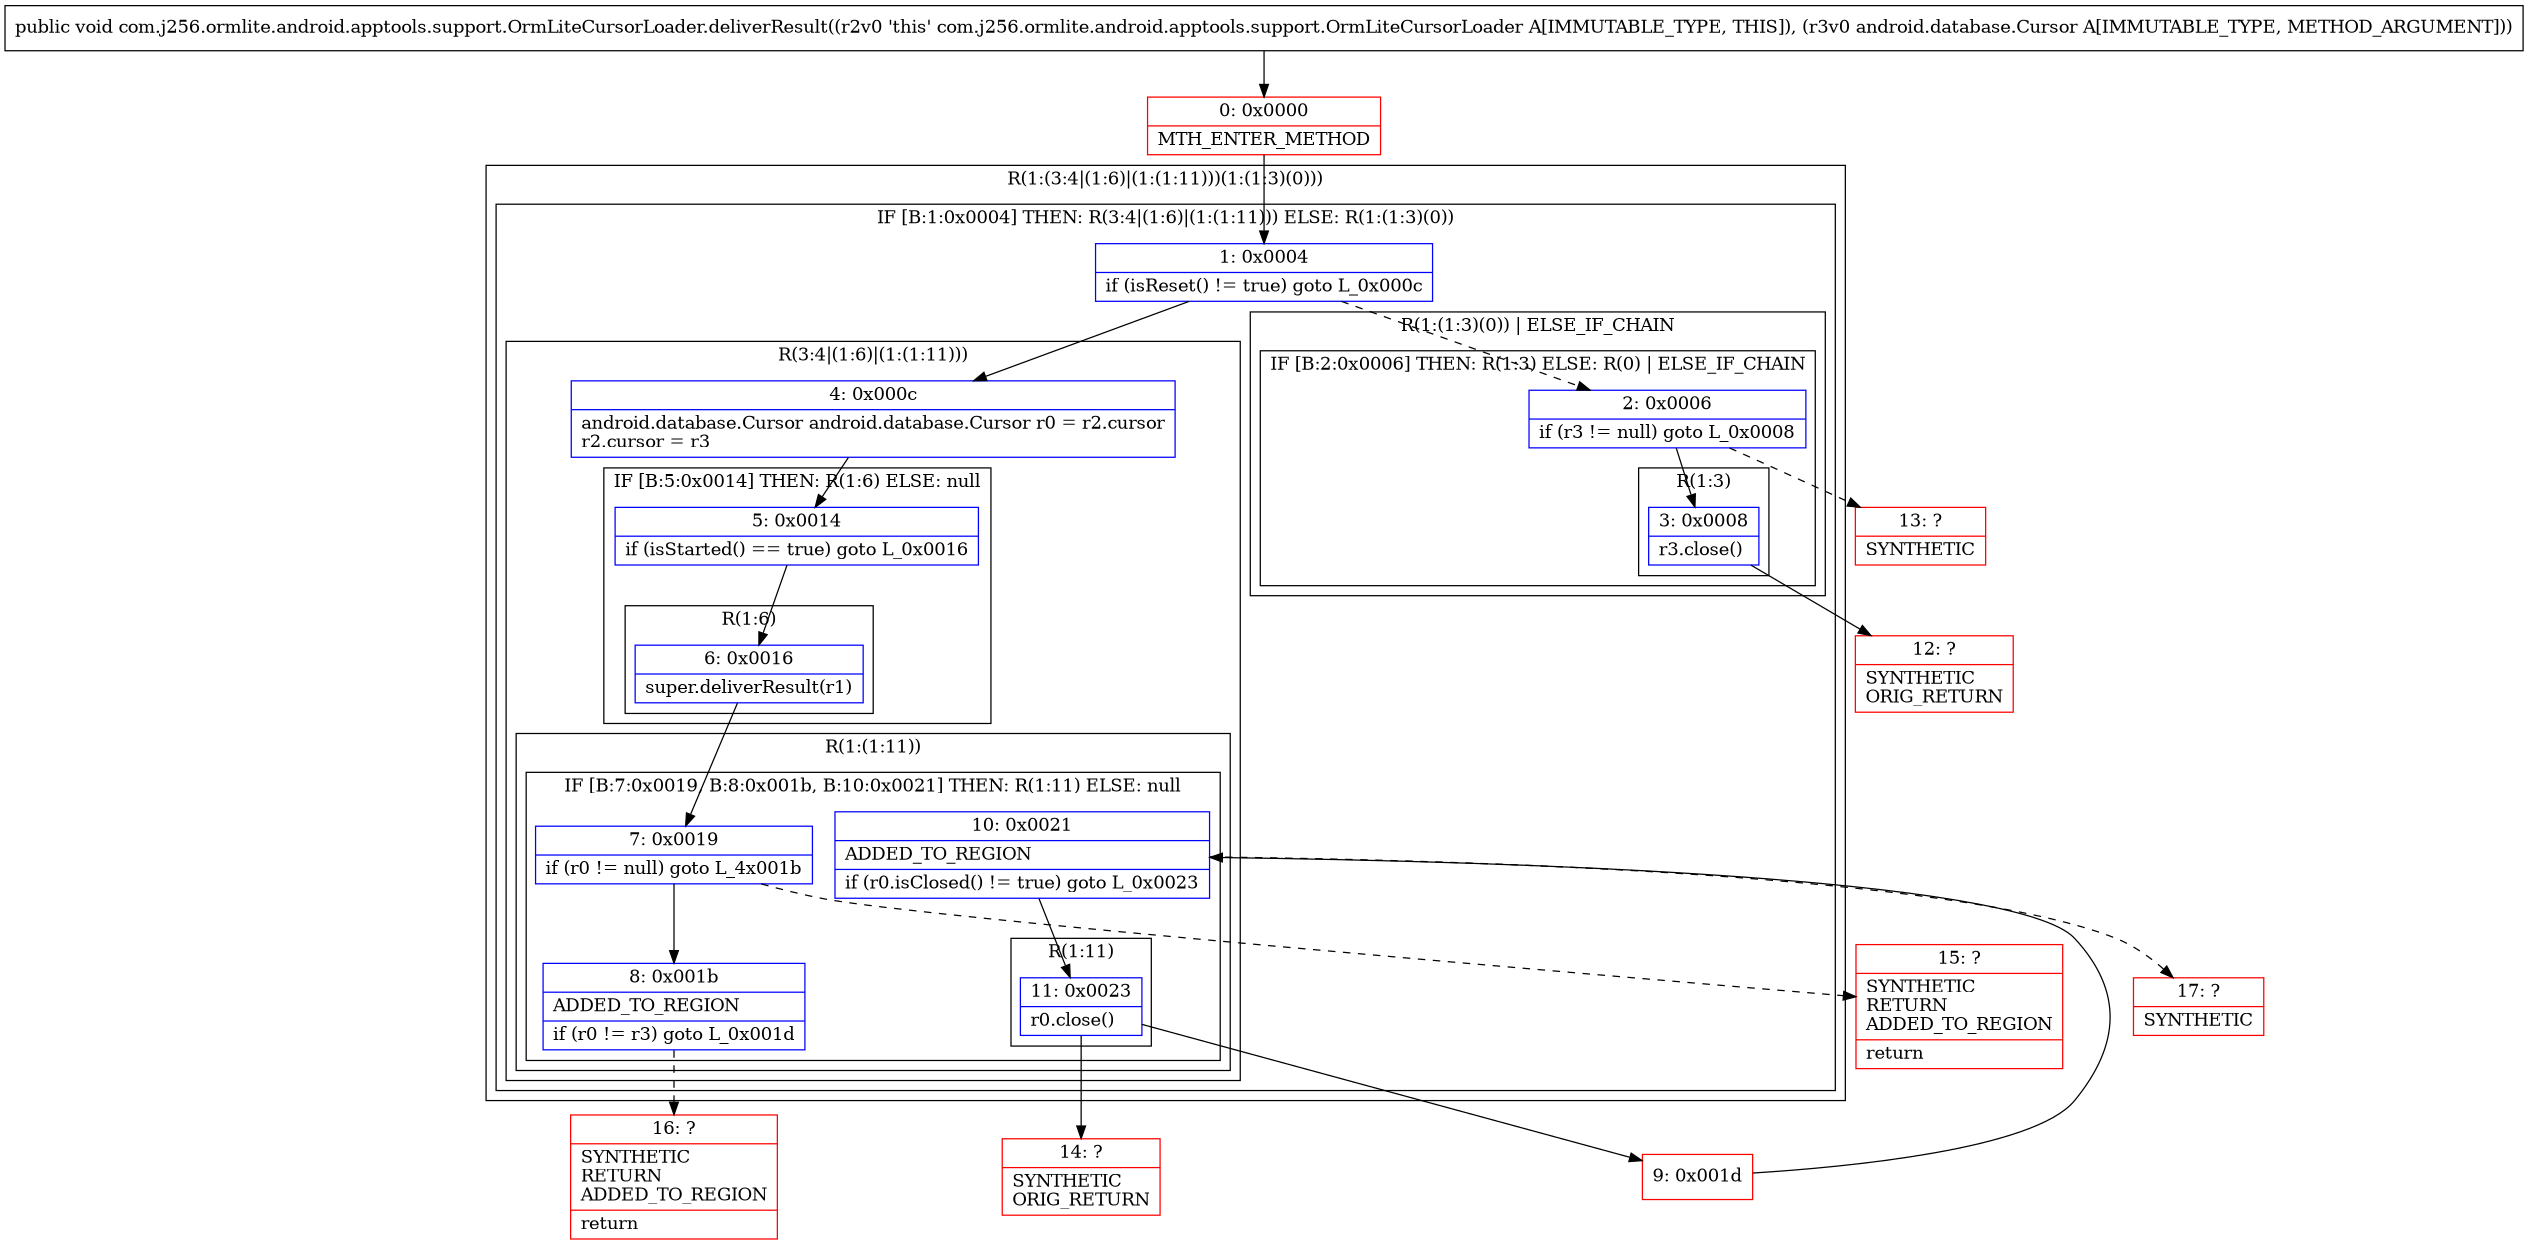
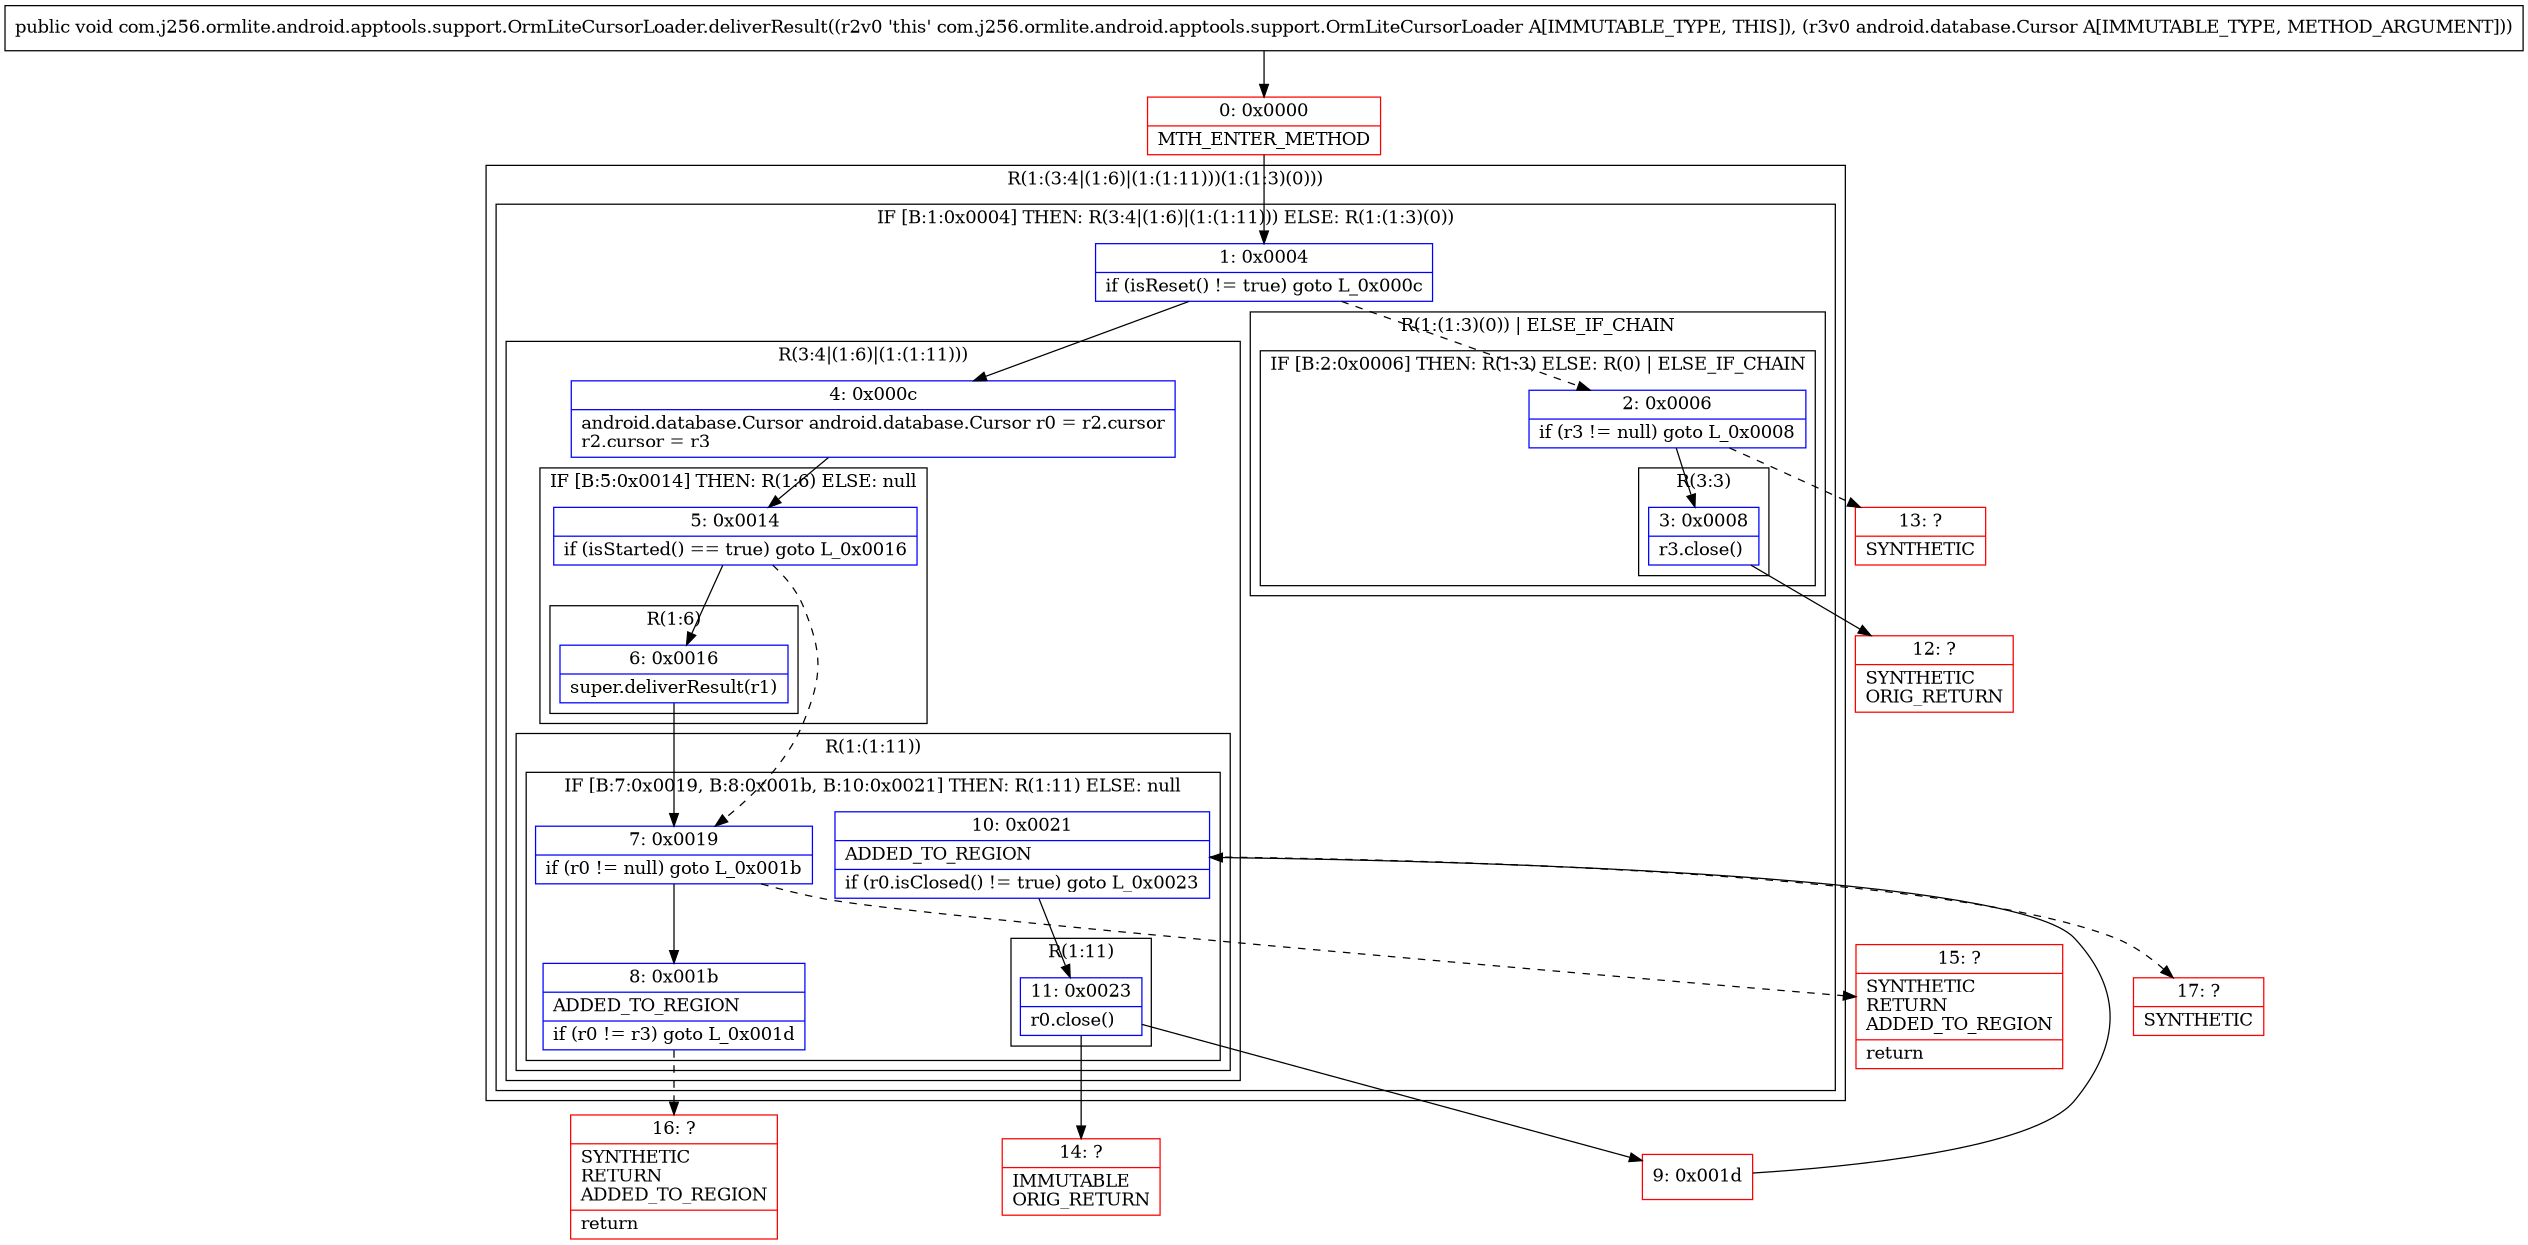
(1704, 482) -> (1704, 482)
none -> (811, 700)
(674, 869) -> (674, 869)
(1067, 1181) -> (1071, 1181)
